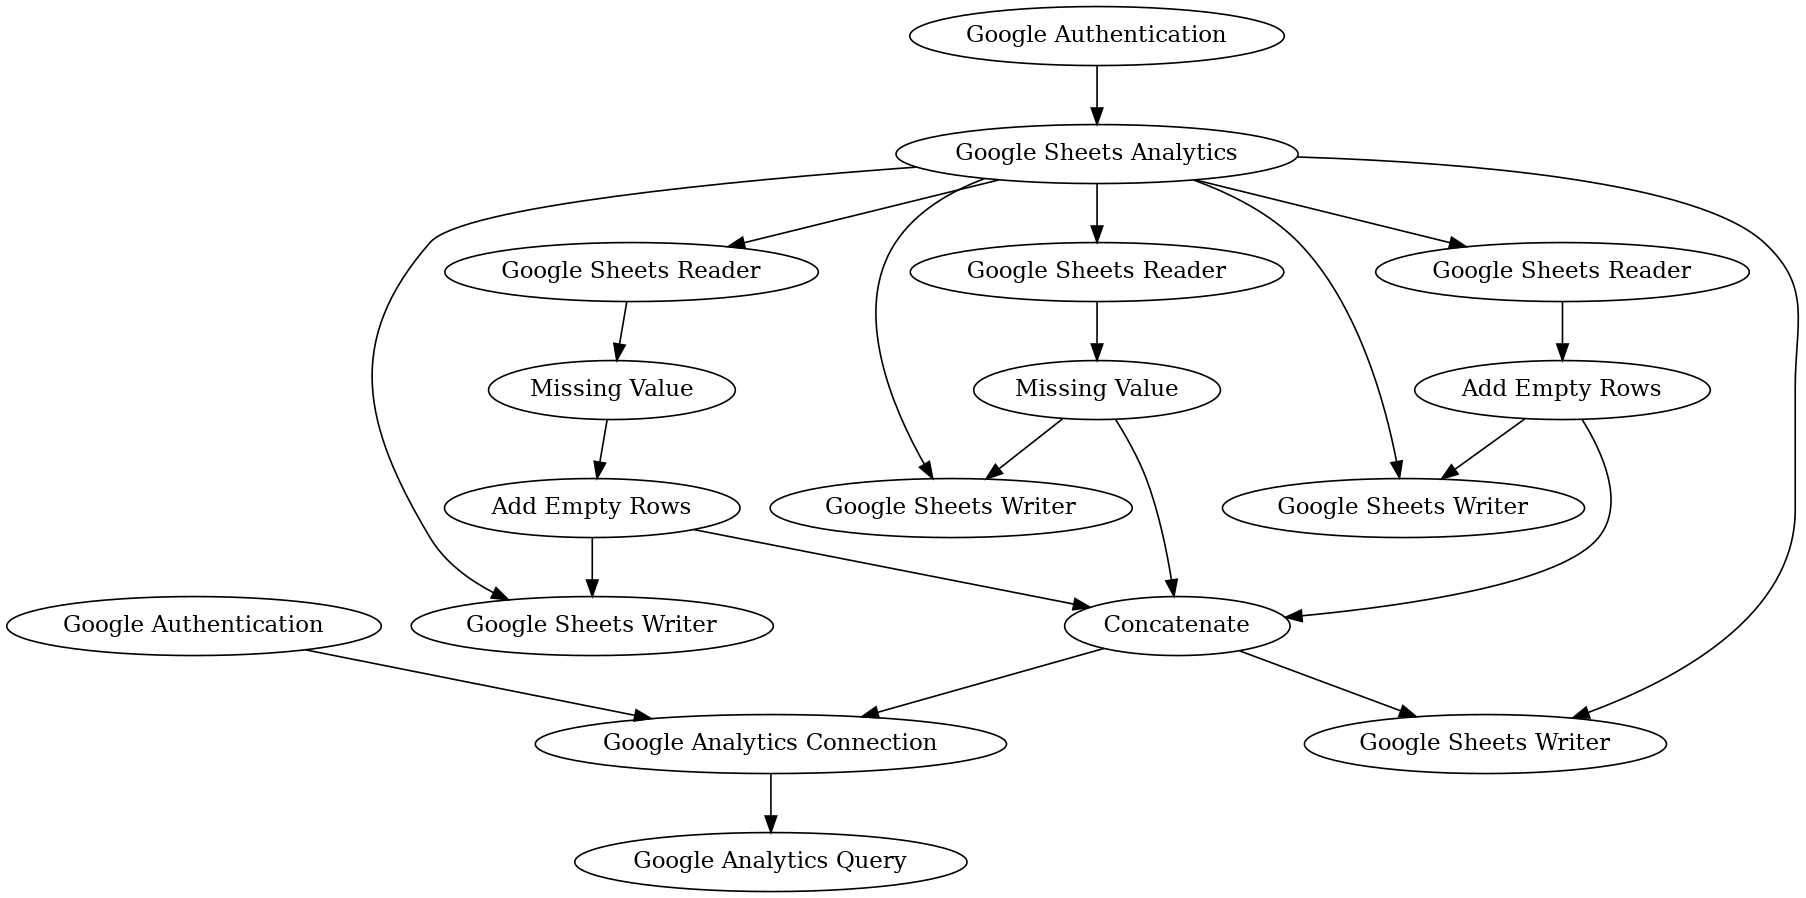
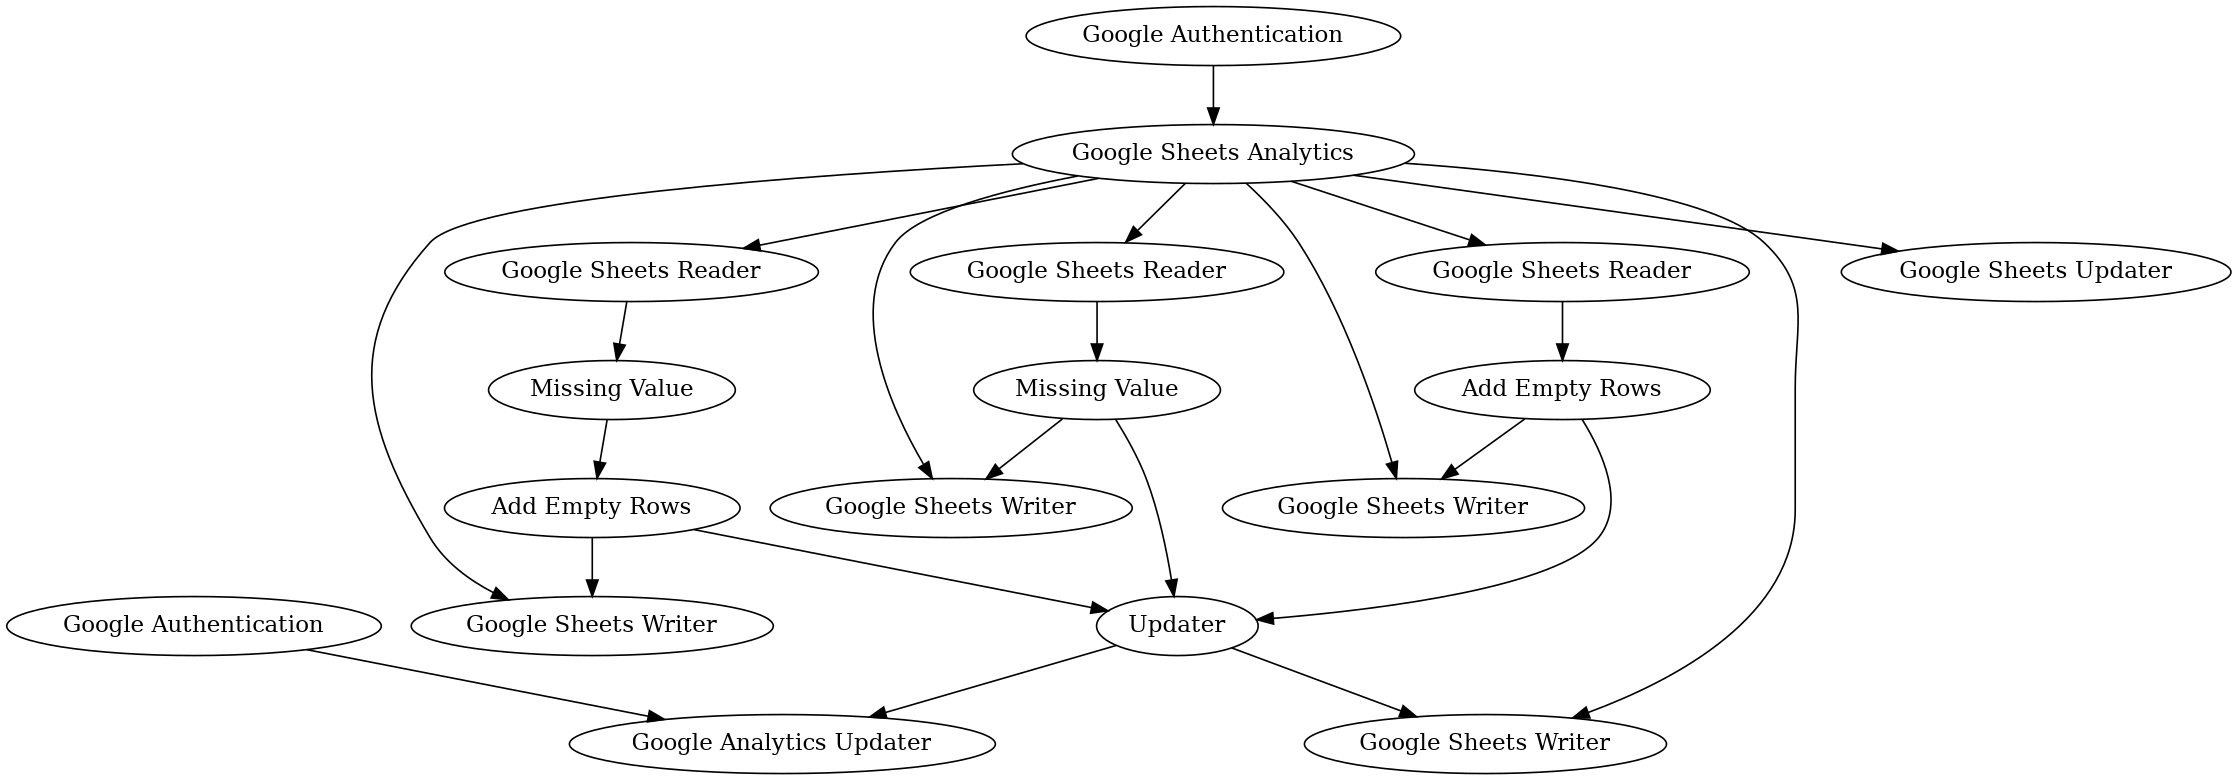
none -> (2036, 272)
(1177, 626) -> (1177, 626)
(771, 744) -> (782, 744)
(771, 862) -> none
